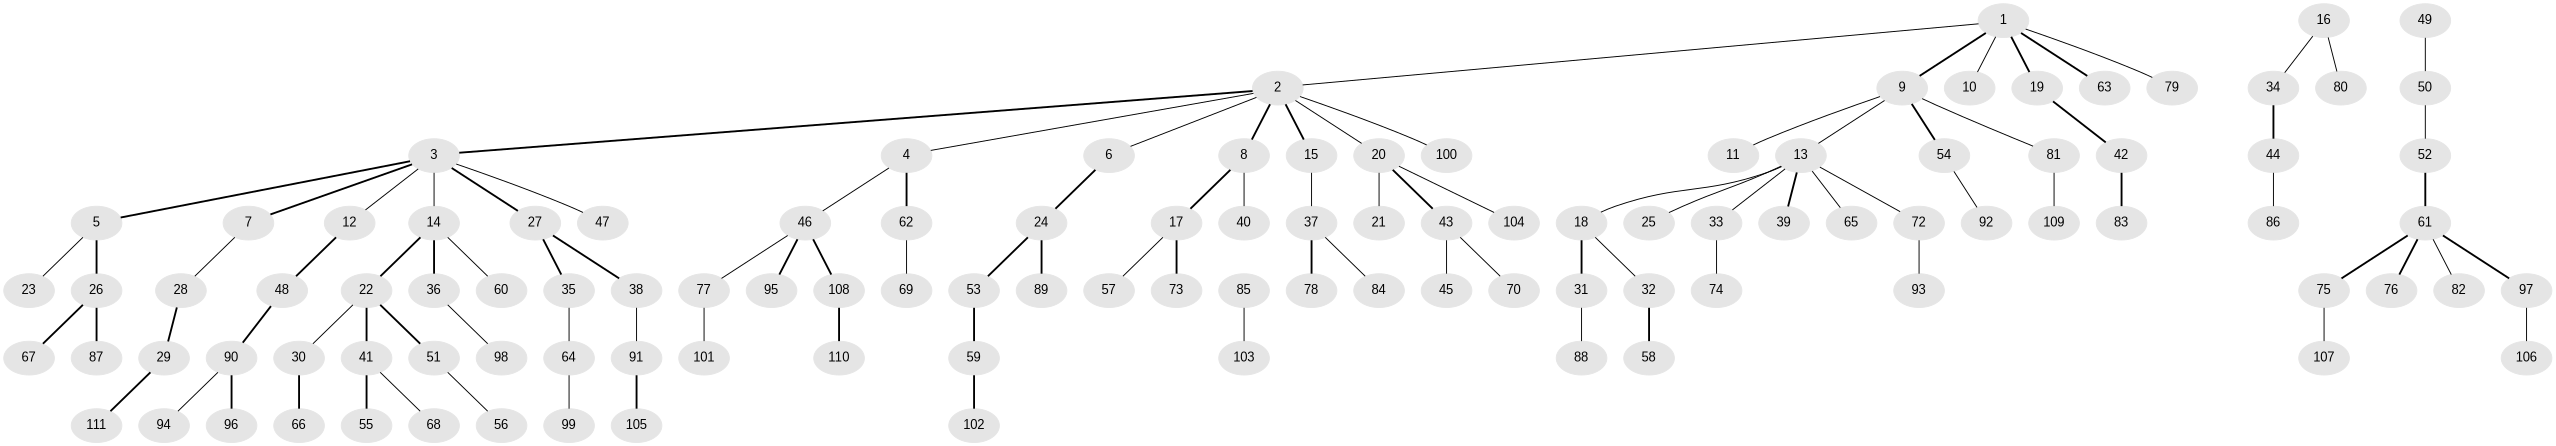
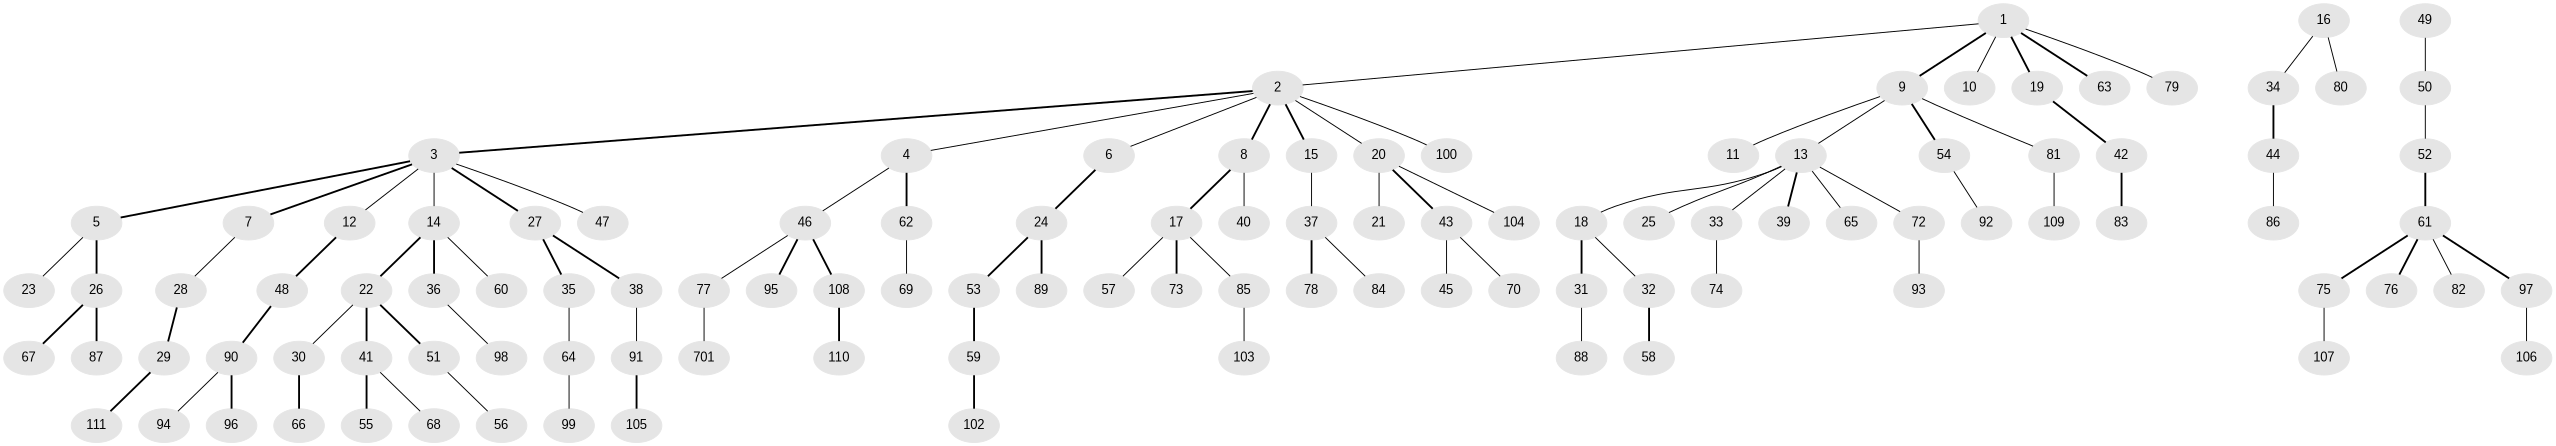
none -> (1210, 257)
(704, 358) -> (704, 358)
